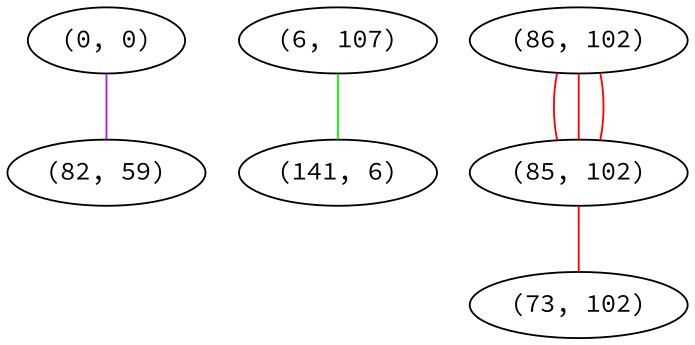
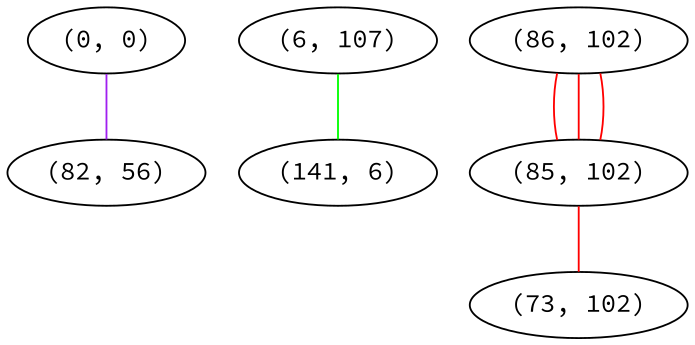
(106, 173) -> (106, 173)
